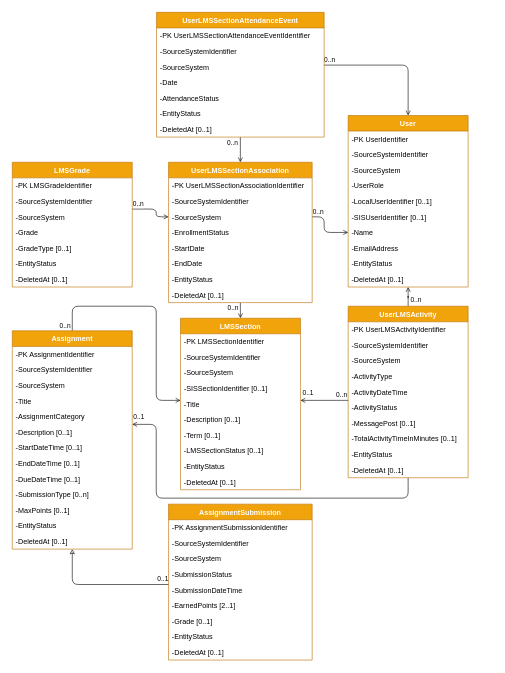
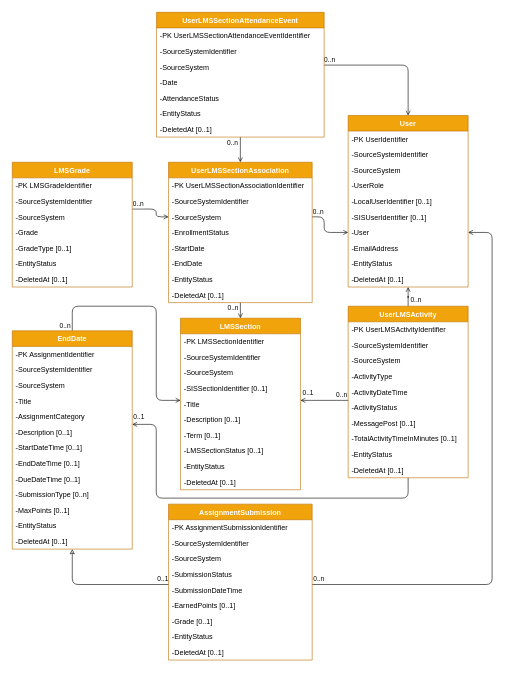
(362, 233) -> (362, 233)
(72, 339) -> (72, 339)
none -> (405, 585)
(208, 606) -> (208, 606)
